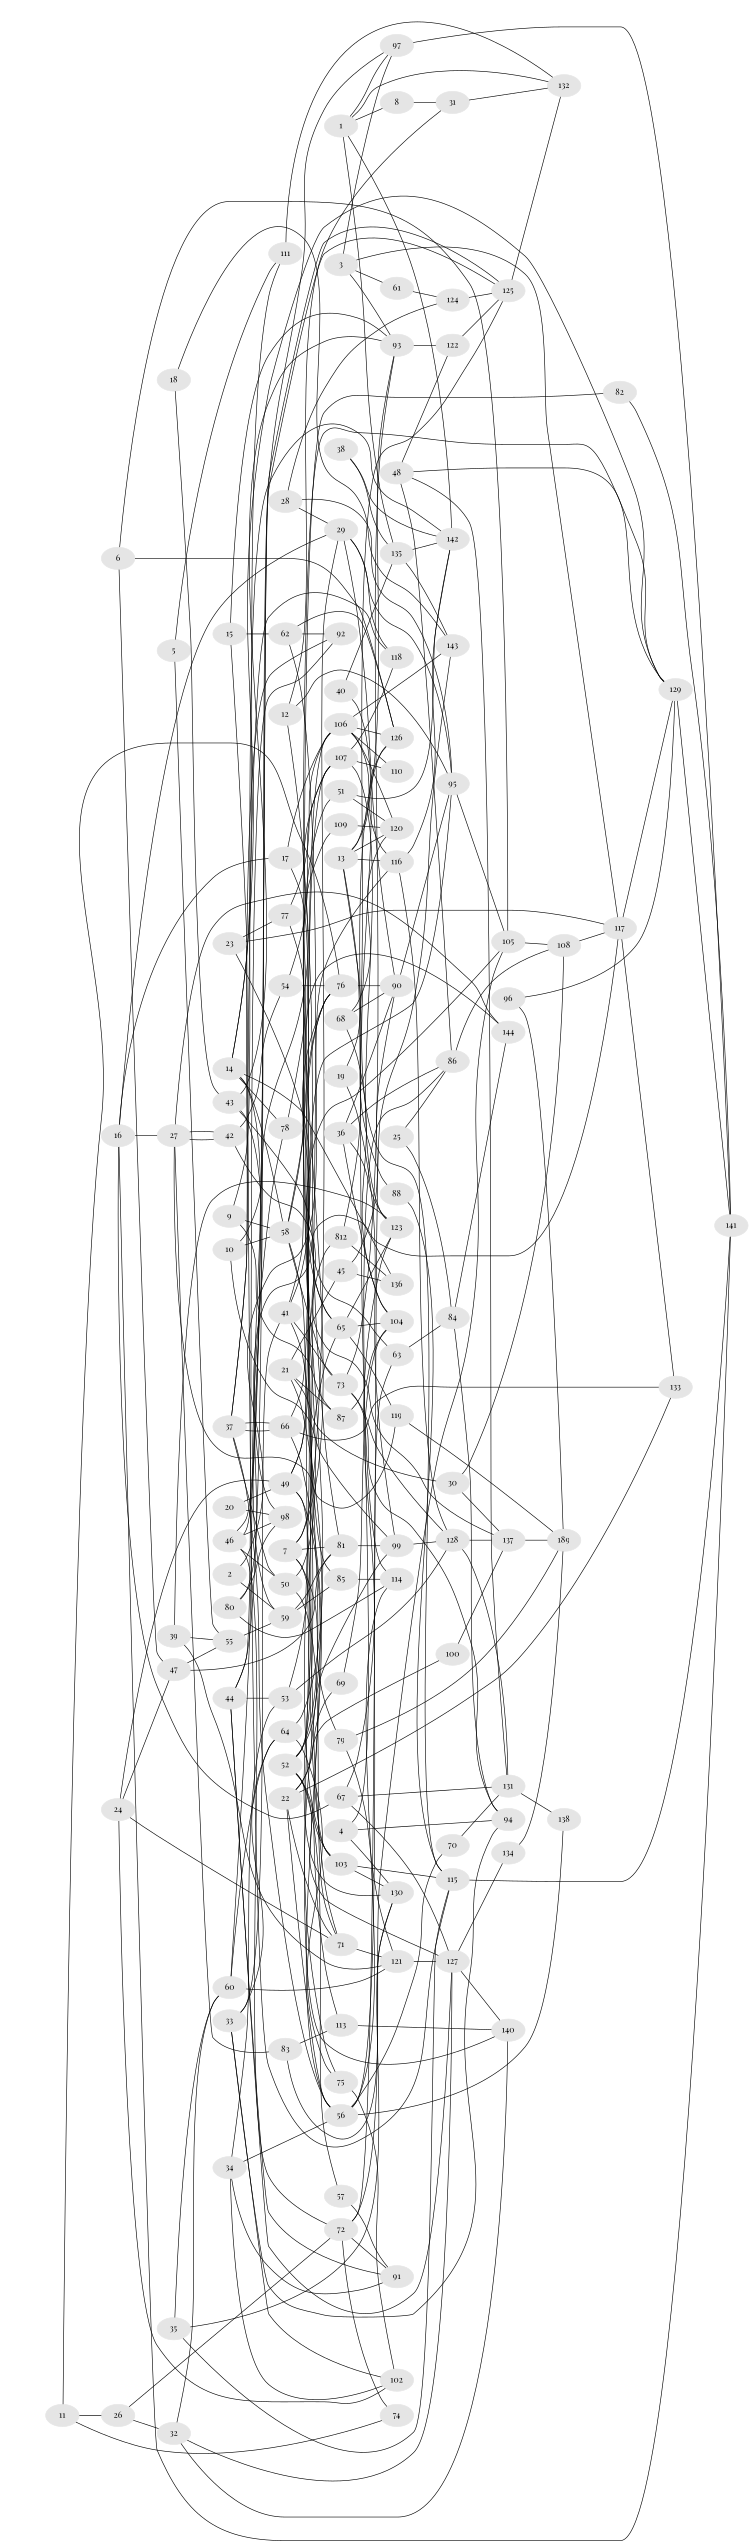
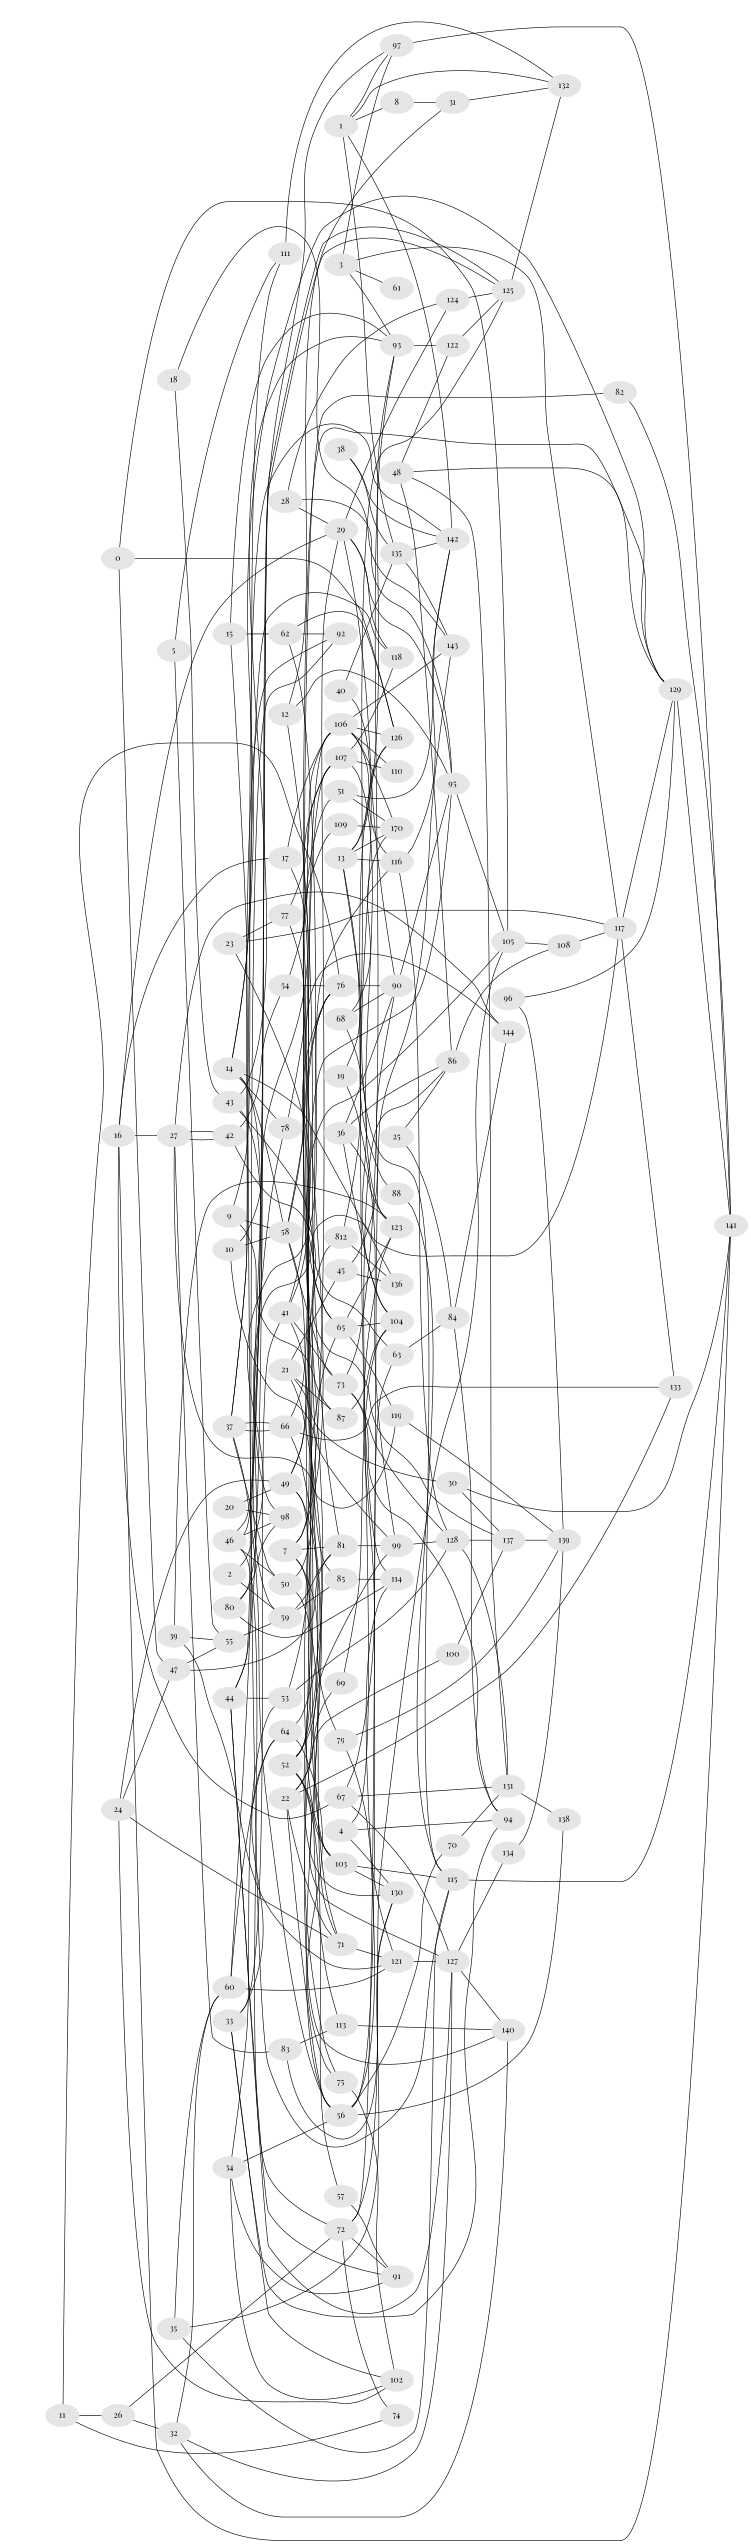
(425, 294) -> (391, 413)
(118, 558) -> (118, 558)
(397, 828) -> (397, 828)
(539, 1221) -> (674, 1464)
(564, 1540) -> (564, 1540)
